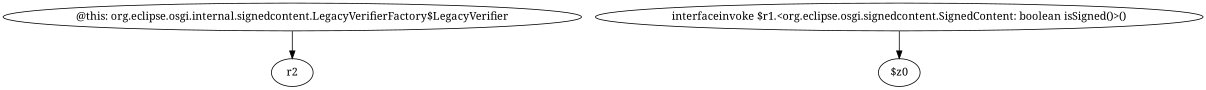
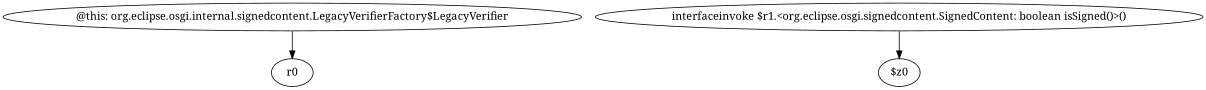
(292, 73) -> (292, 73)
